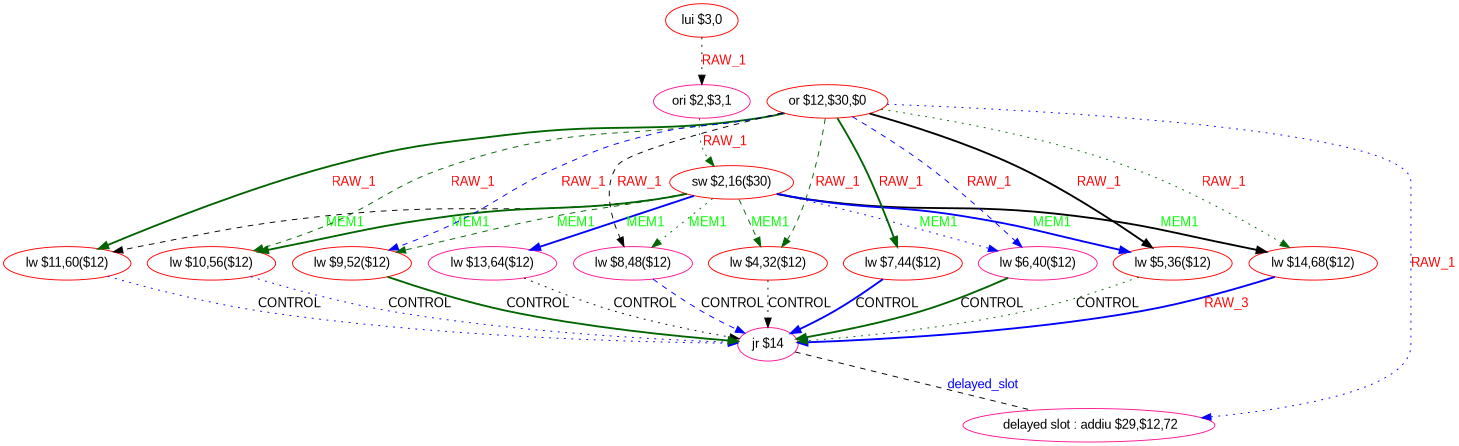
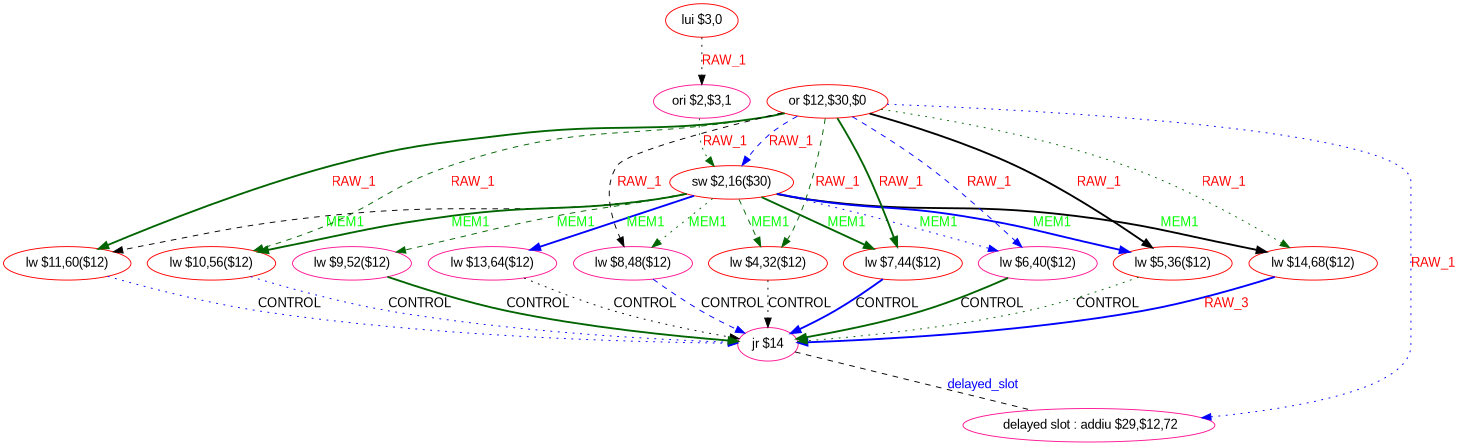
(583, 156) -> (770, 134)
none -> (813, 221)
(352, 263) -> (352, 263)
